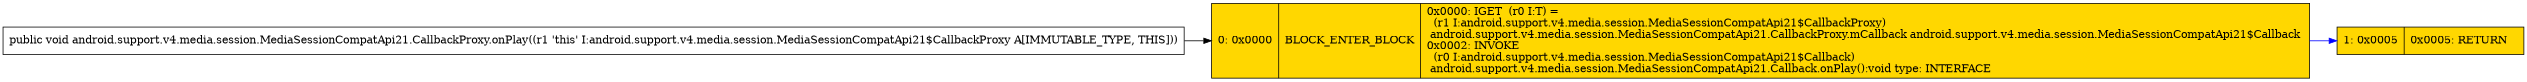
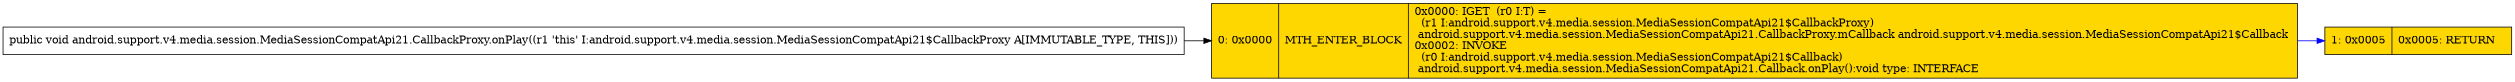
(1350, 40) -> (1344, 40)
